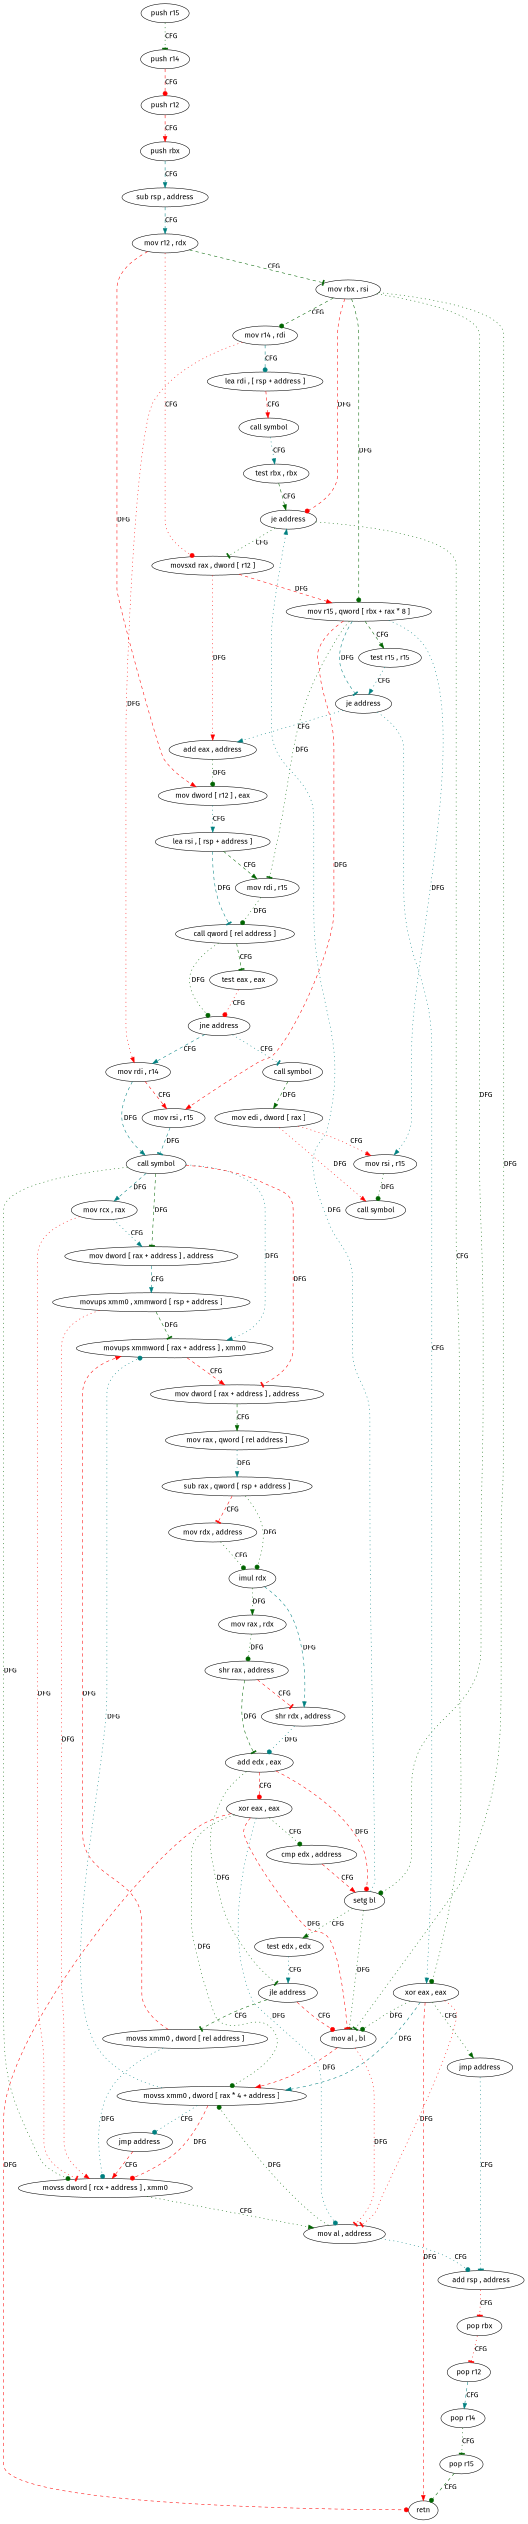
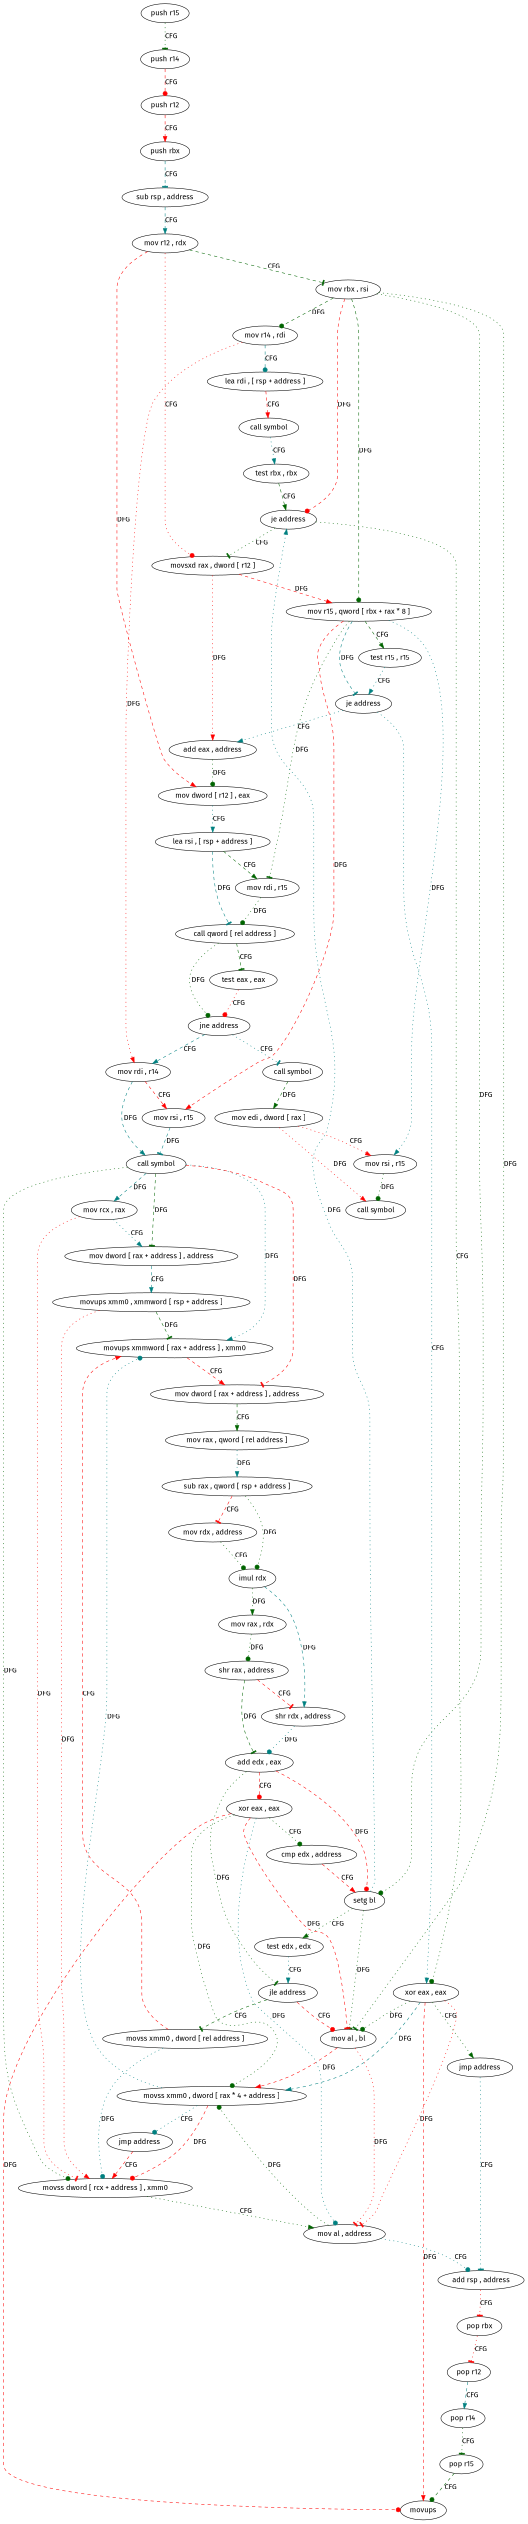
(165, 172) -> (165, 173)
(318, 312) -> (318, 312)
(89, 1694) -> (89, 1694)
(423, 2510) -> (423, 2510)
